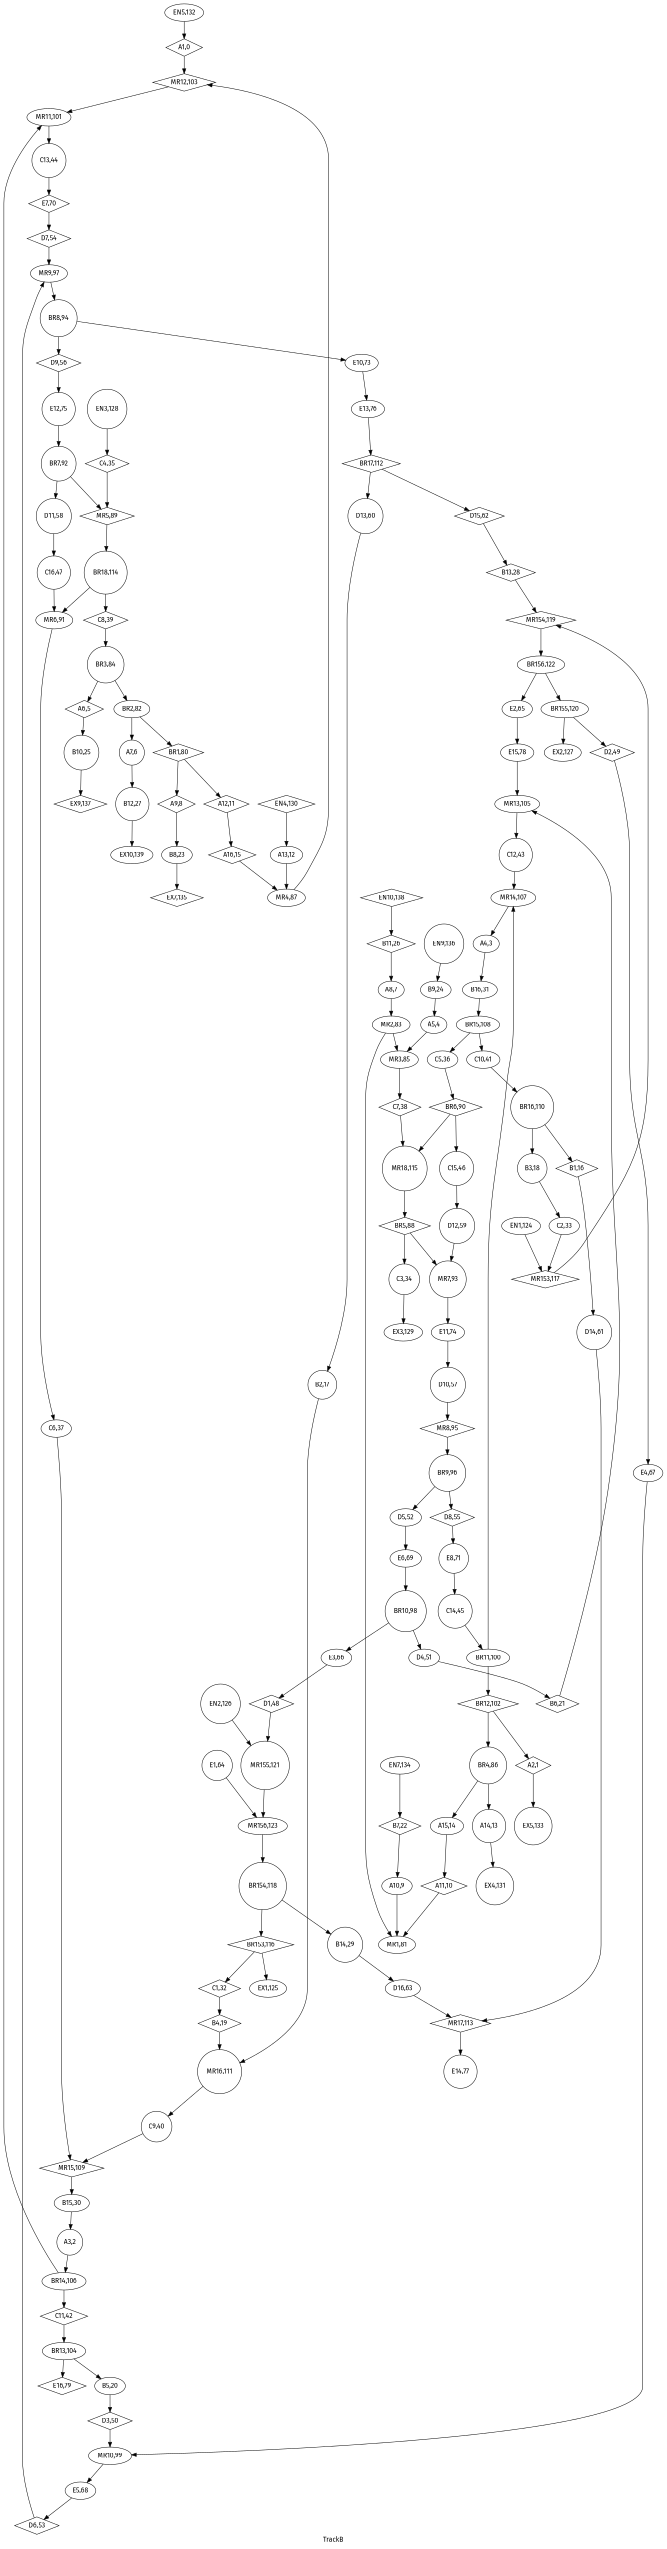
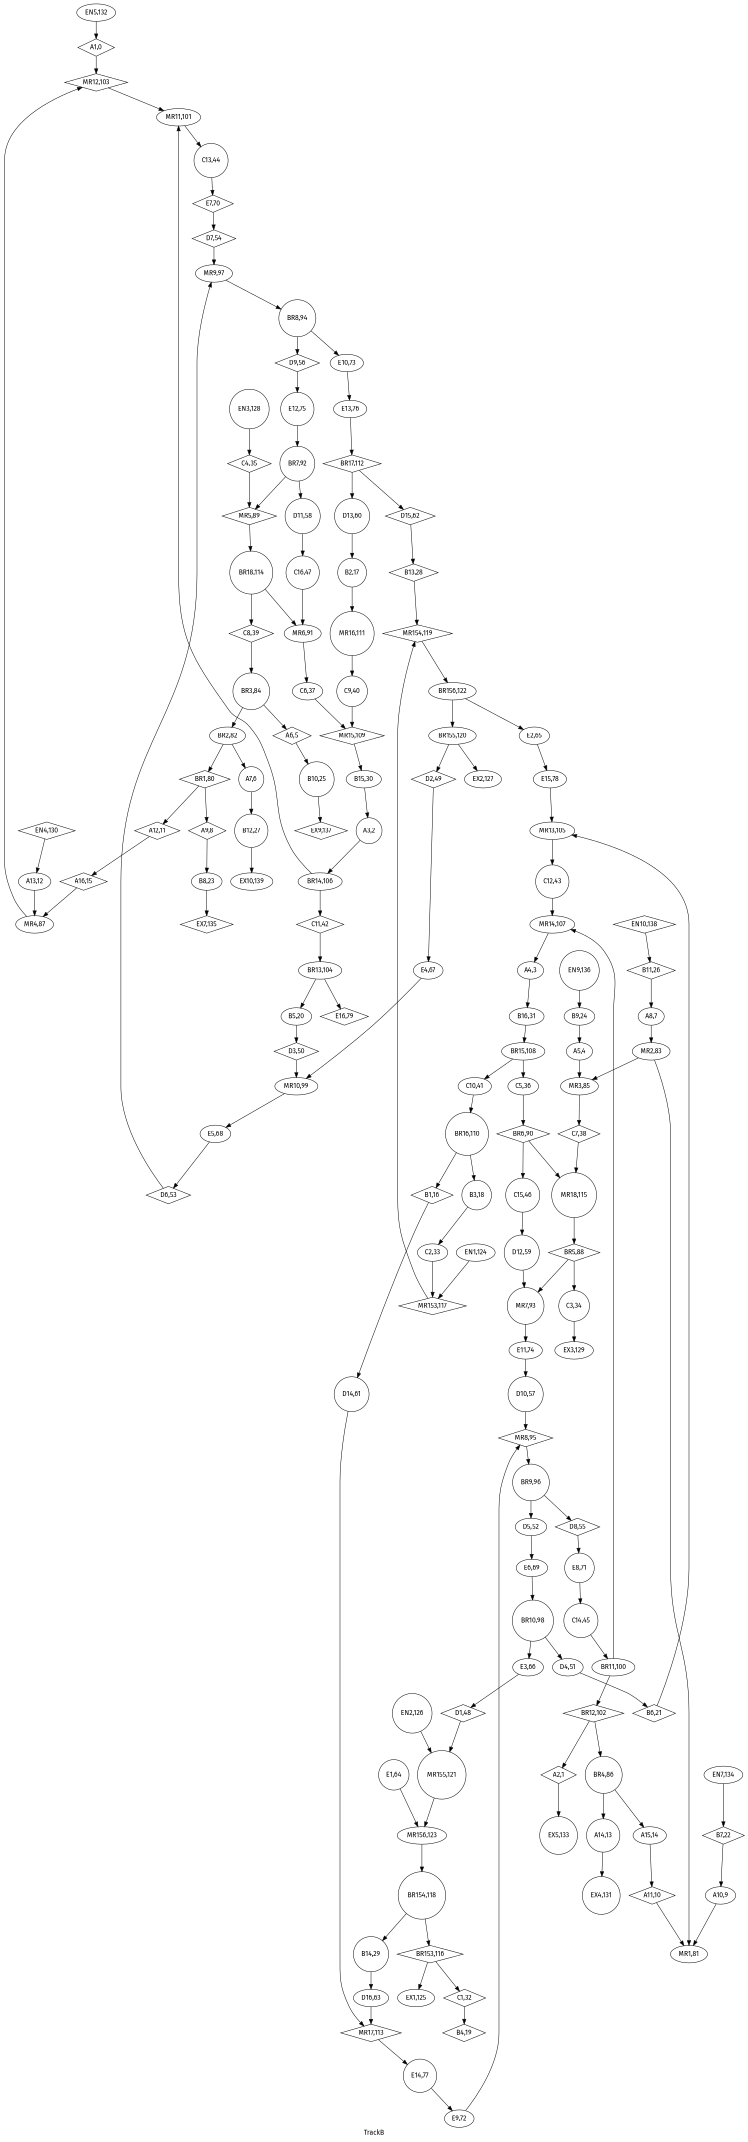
(220, 2038) -> none
none -> (459, 2119)
